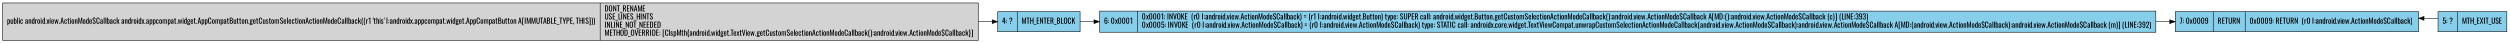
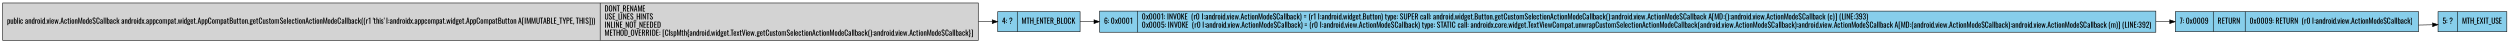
(2431, 19) -> (2426, 25)
